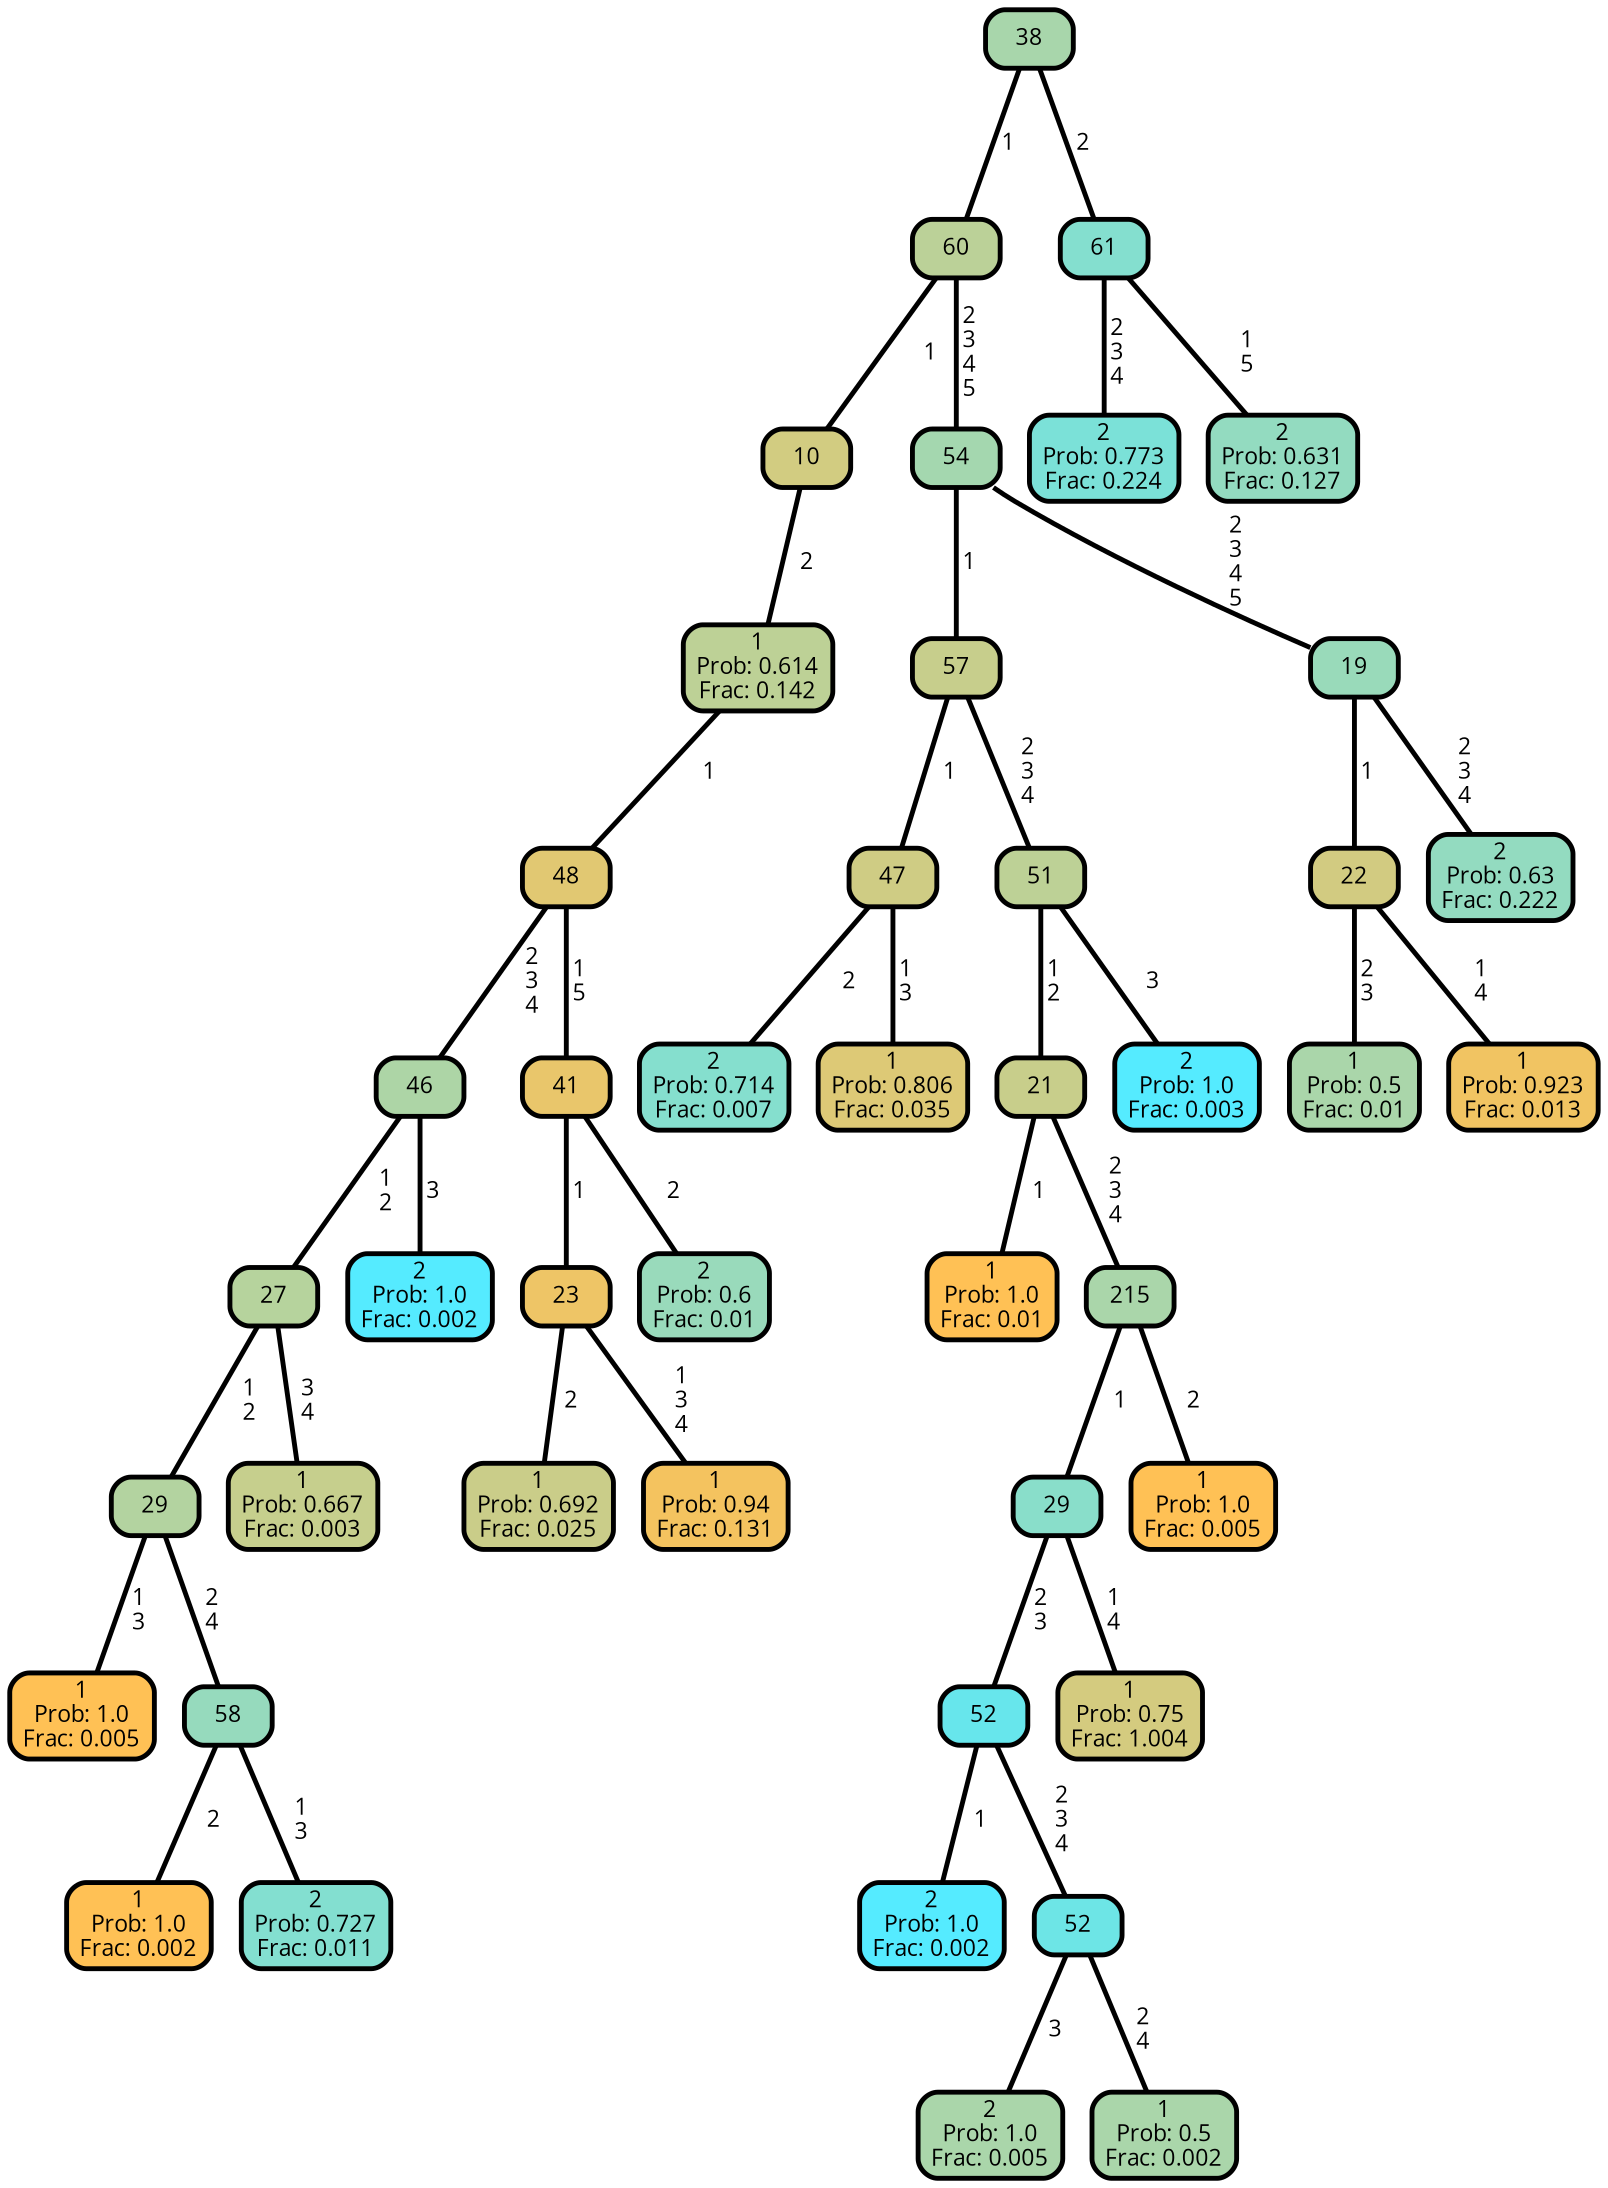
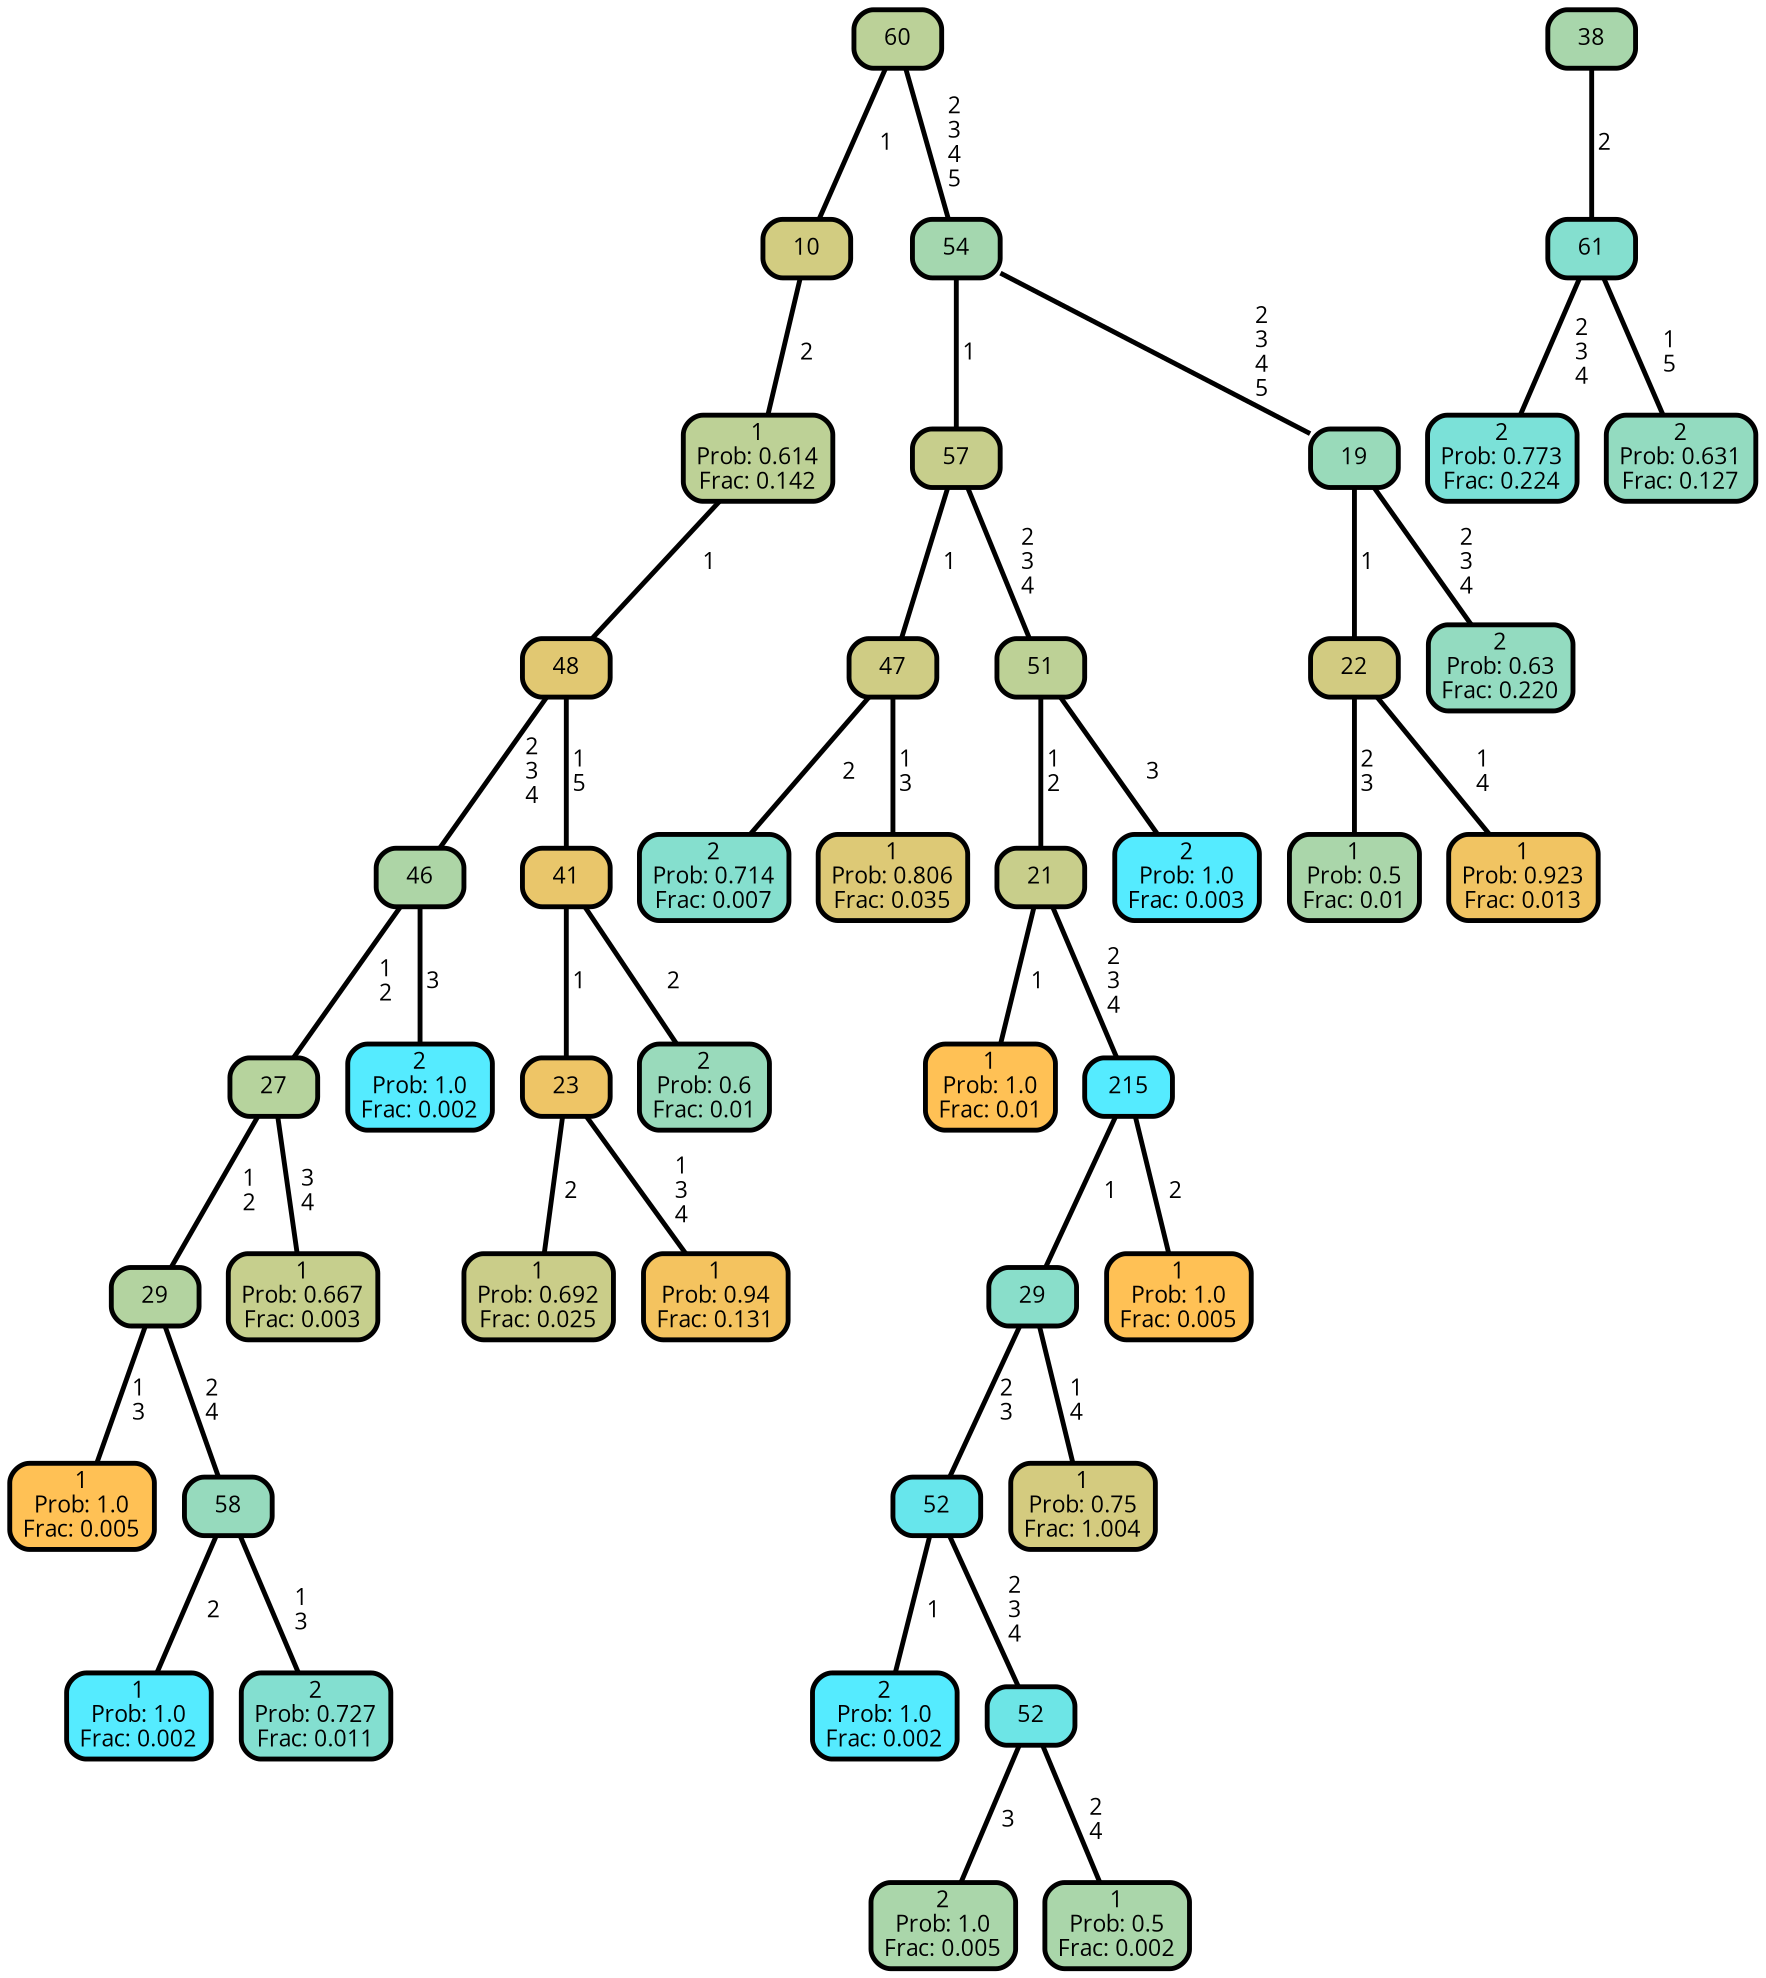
(993, 144) -> none
(1501, 878) -> (1501, 668)
(1130, 1297) -> (1129, 1087)
(139, 1926) -> (139, 1716)
